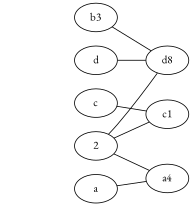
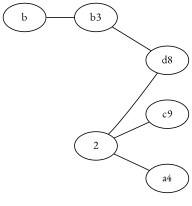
none -> (25, 17)
(96, 60) -> none
(96, 103) -> none
(167, 114) -> (167, 114)
(96, 189) -> none
